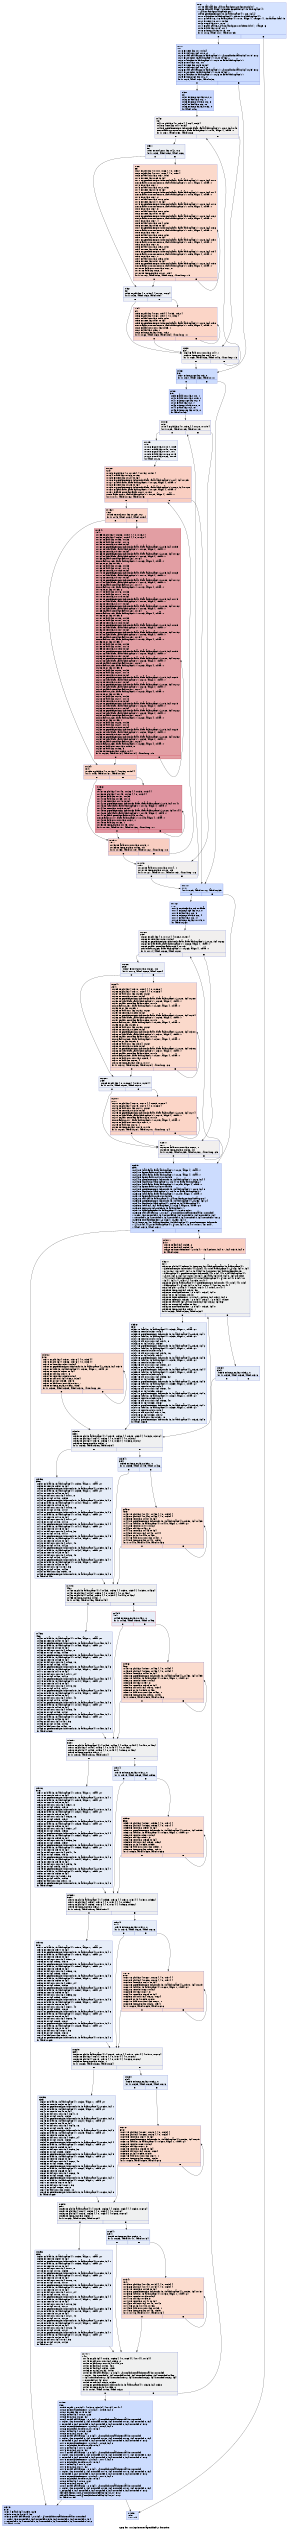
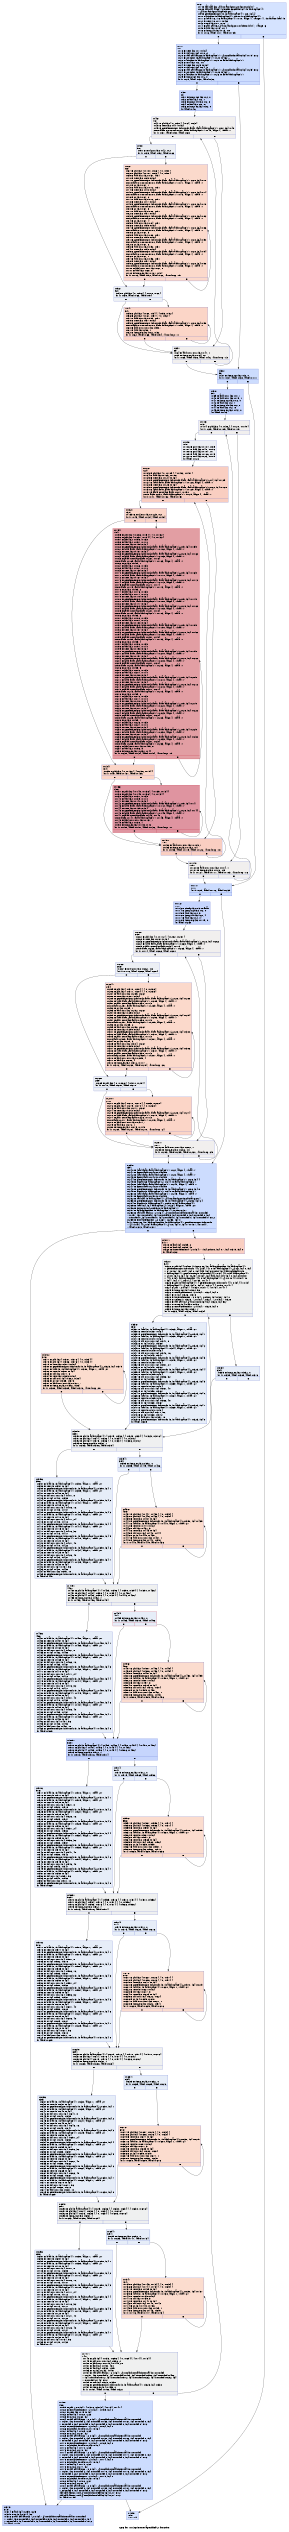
(202, 690) -> (213, 670)
(112, 1750) -> (112, 1750)
